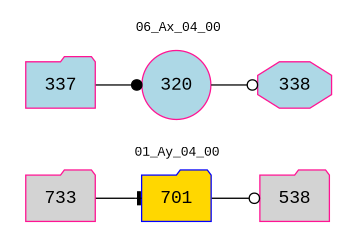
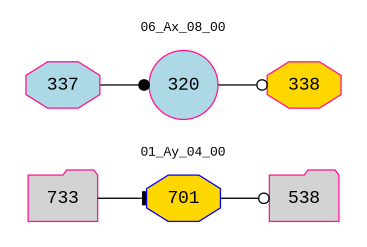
(179, 28) -> (184, 28)
(61, 85) -> (63, 85)
(295, 85) -> (304, 85)
(176, 198) -> (184, 198)
